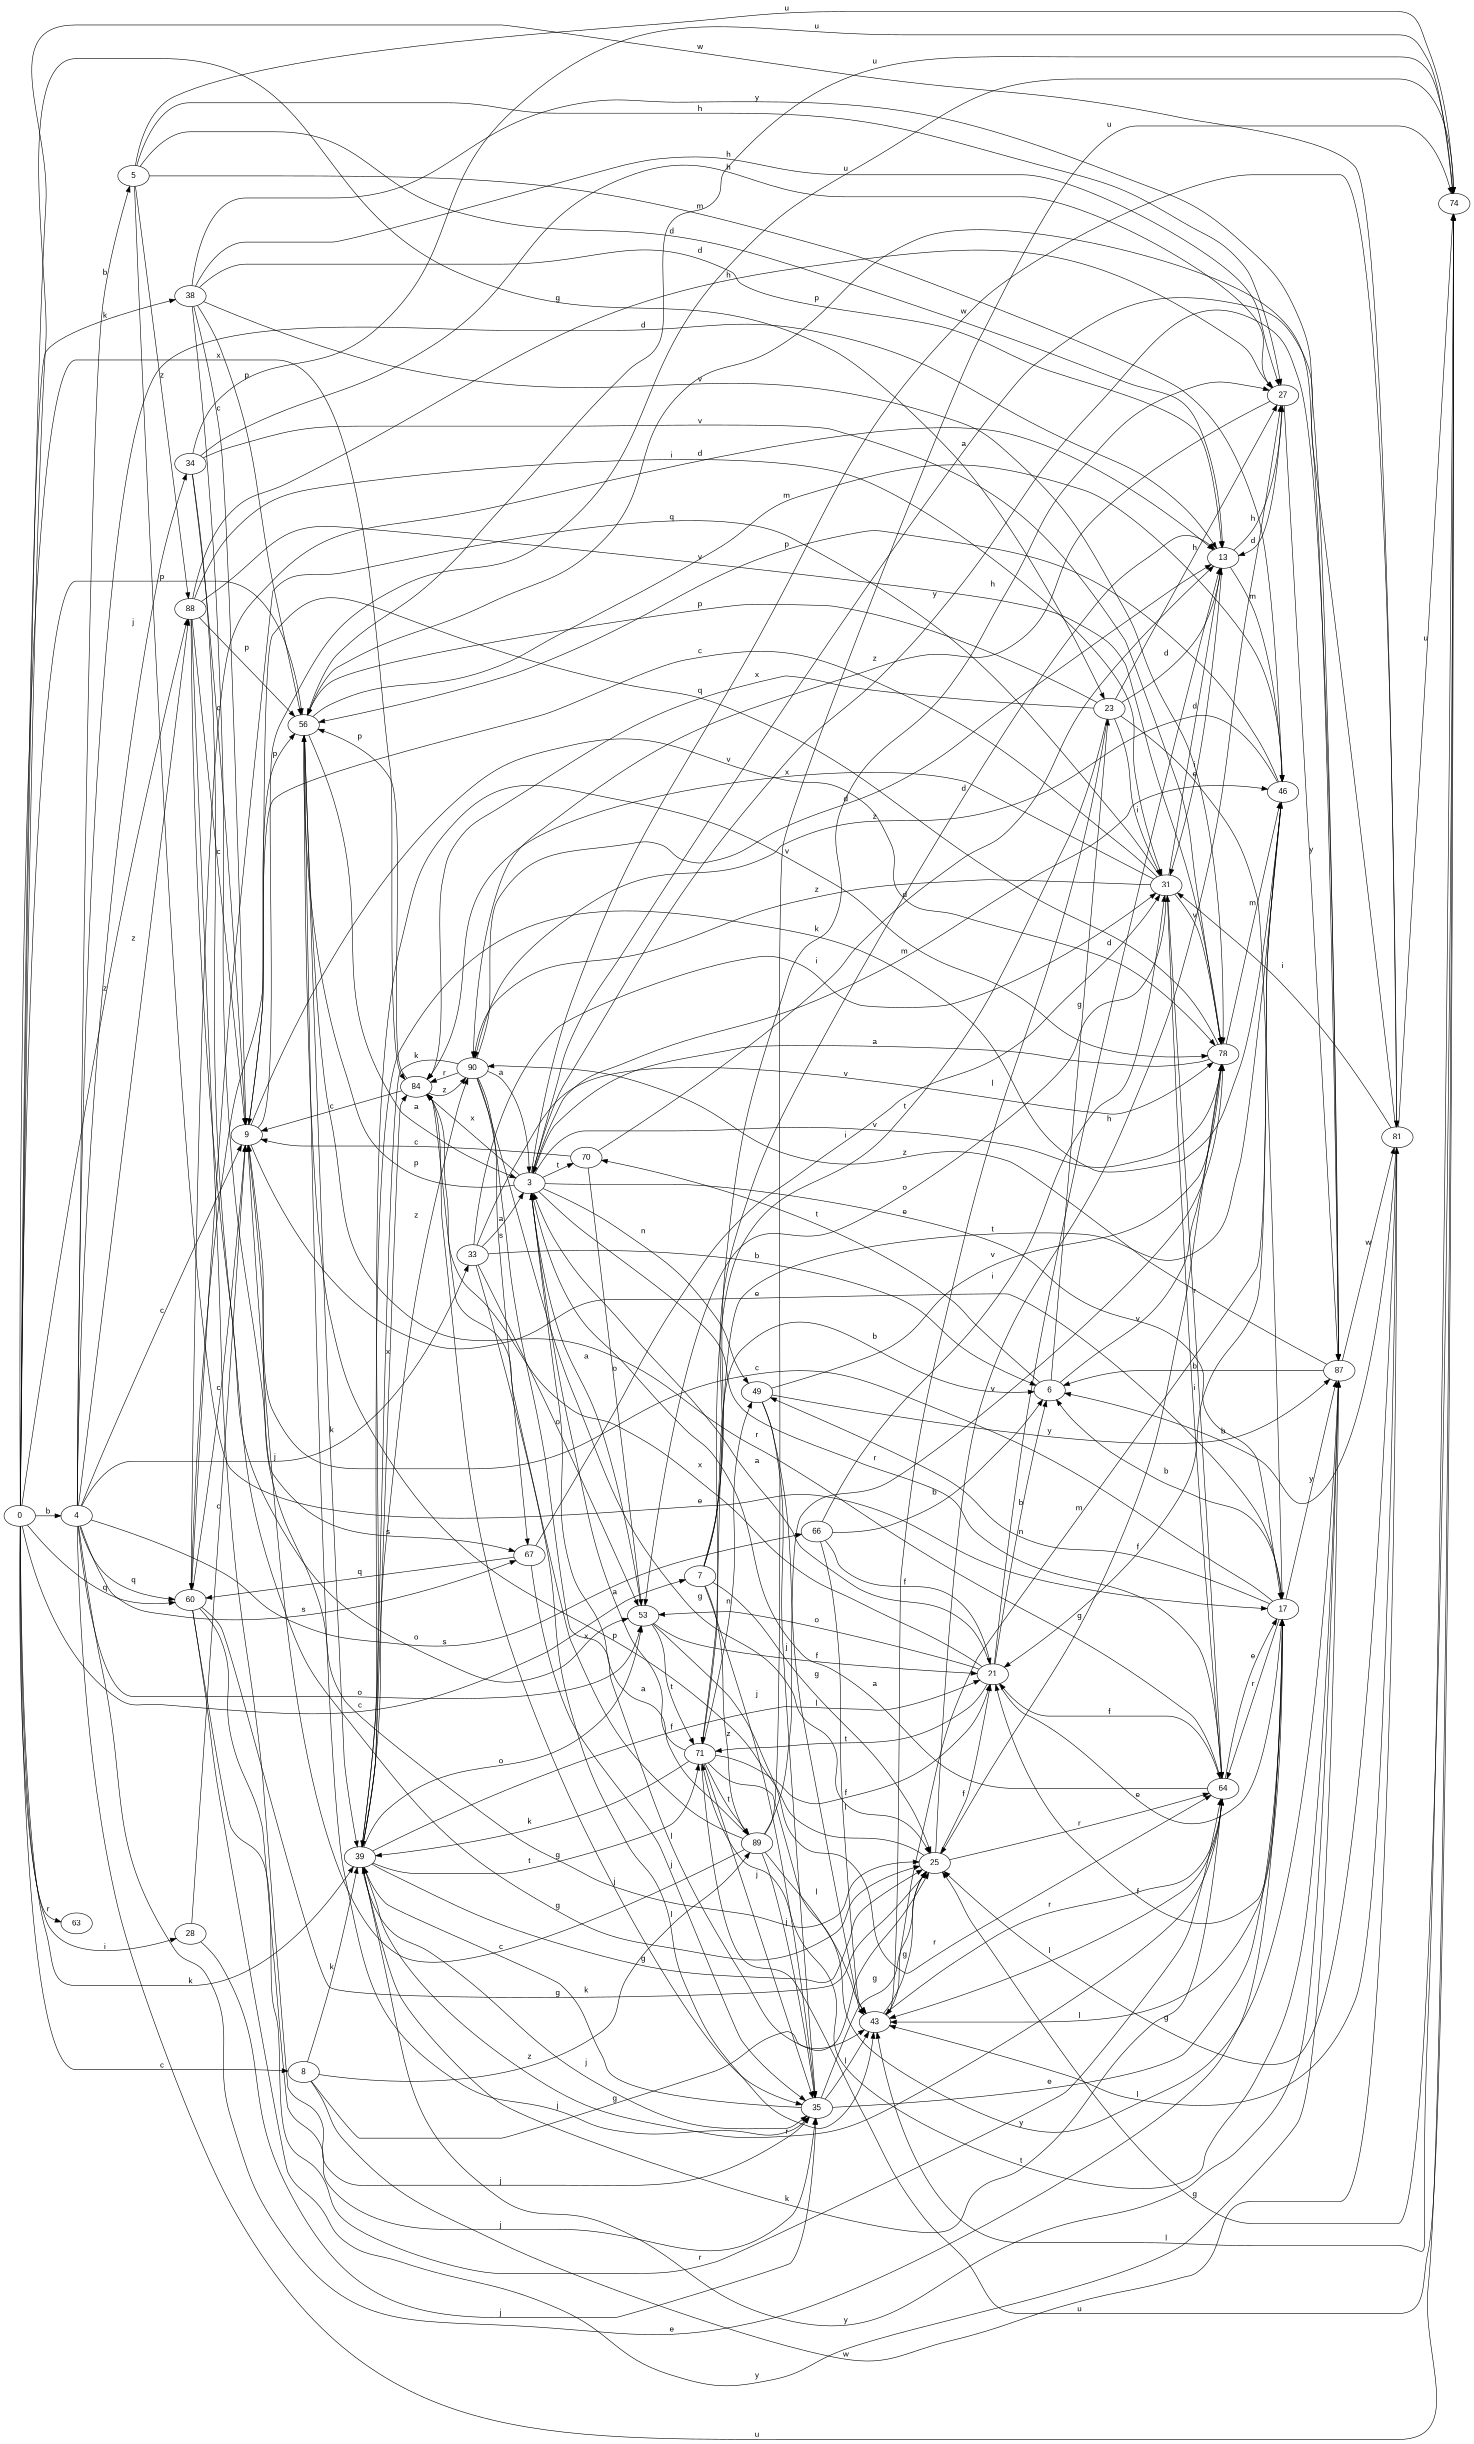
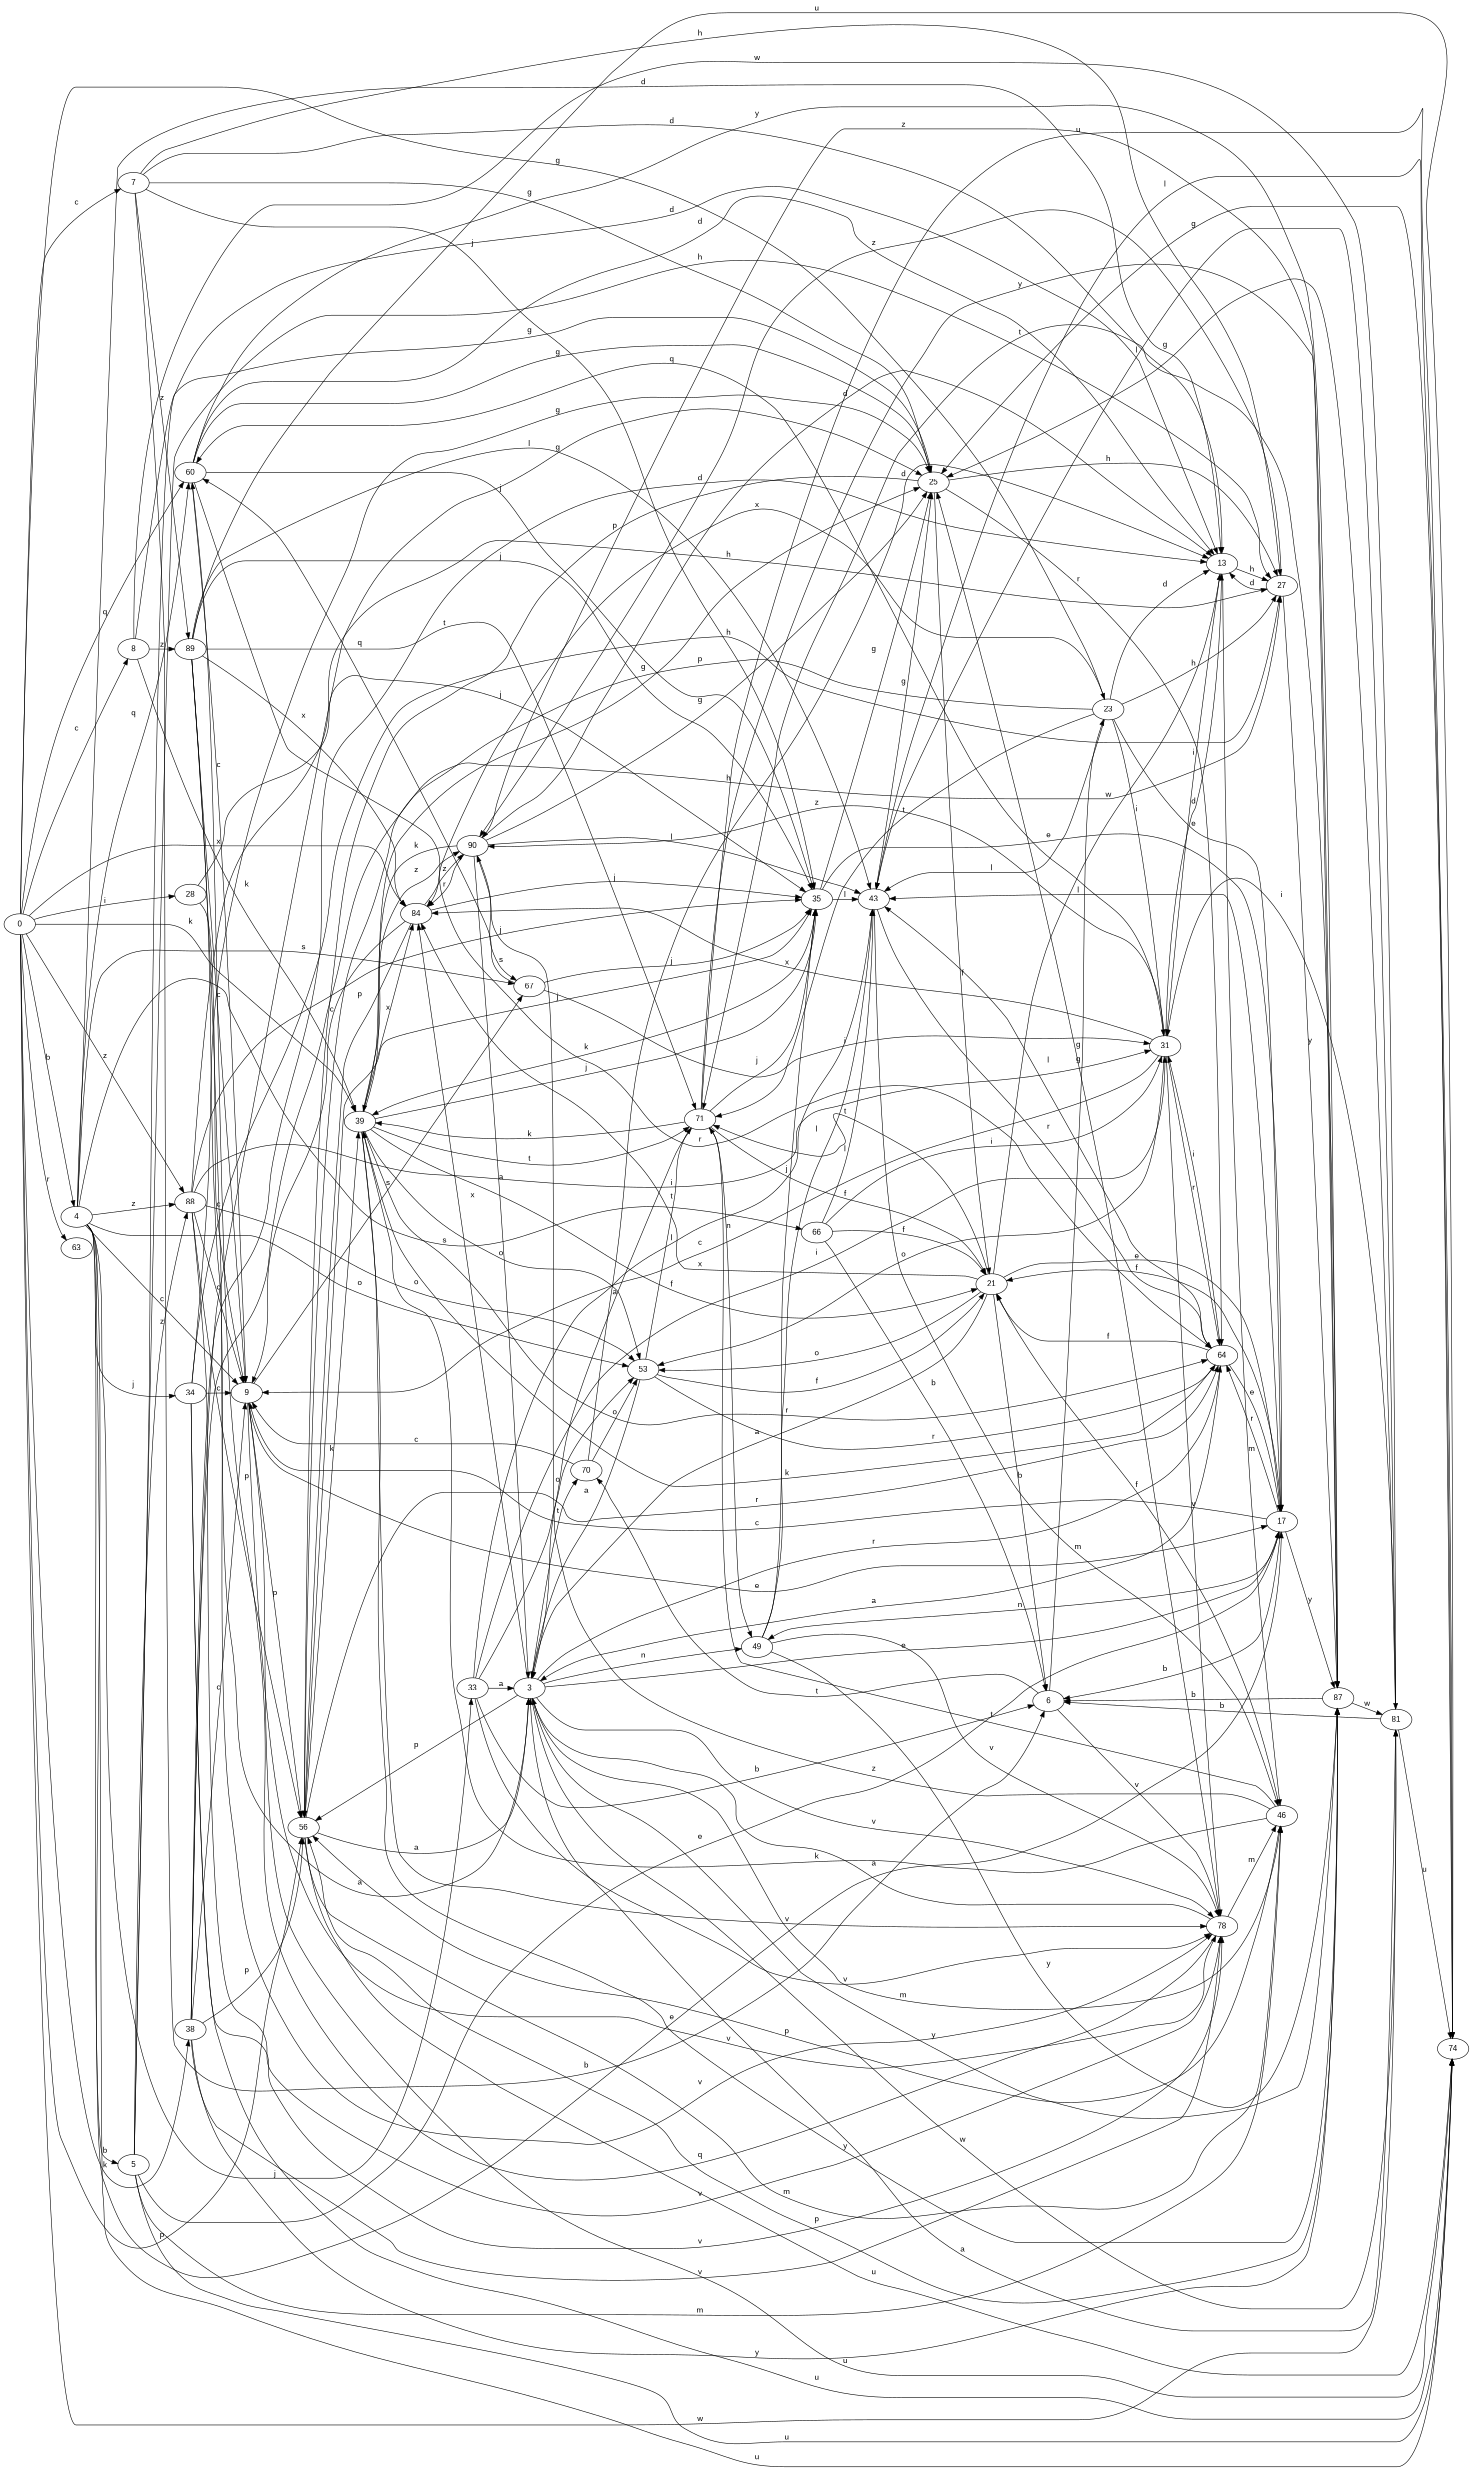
(1109, 943) -> (1108, 794)
(723, 1798) -> (547, 725)
